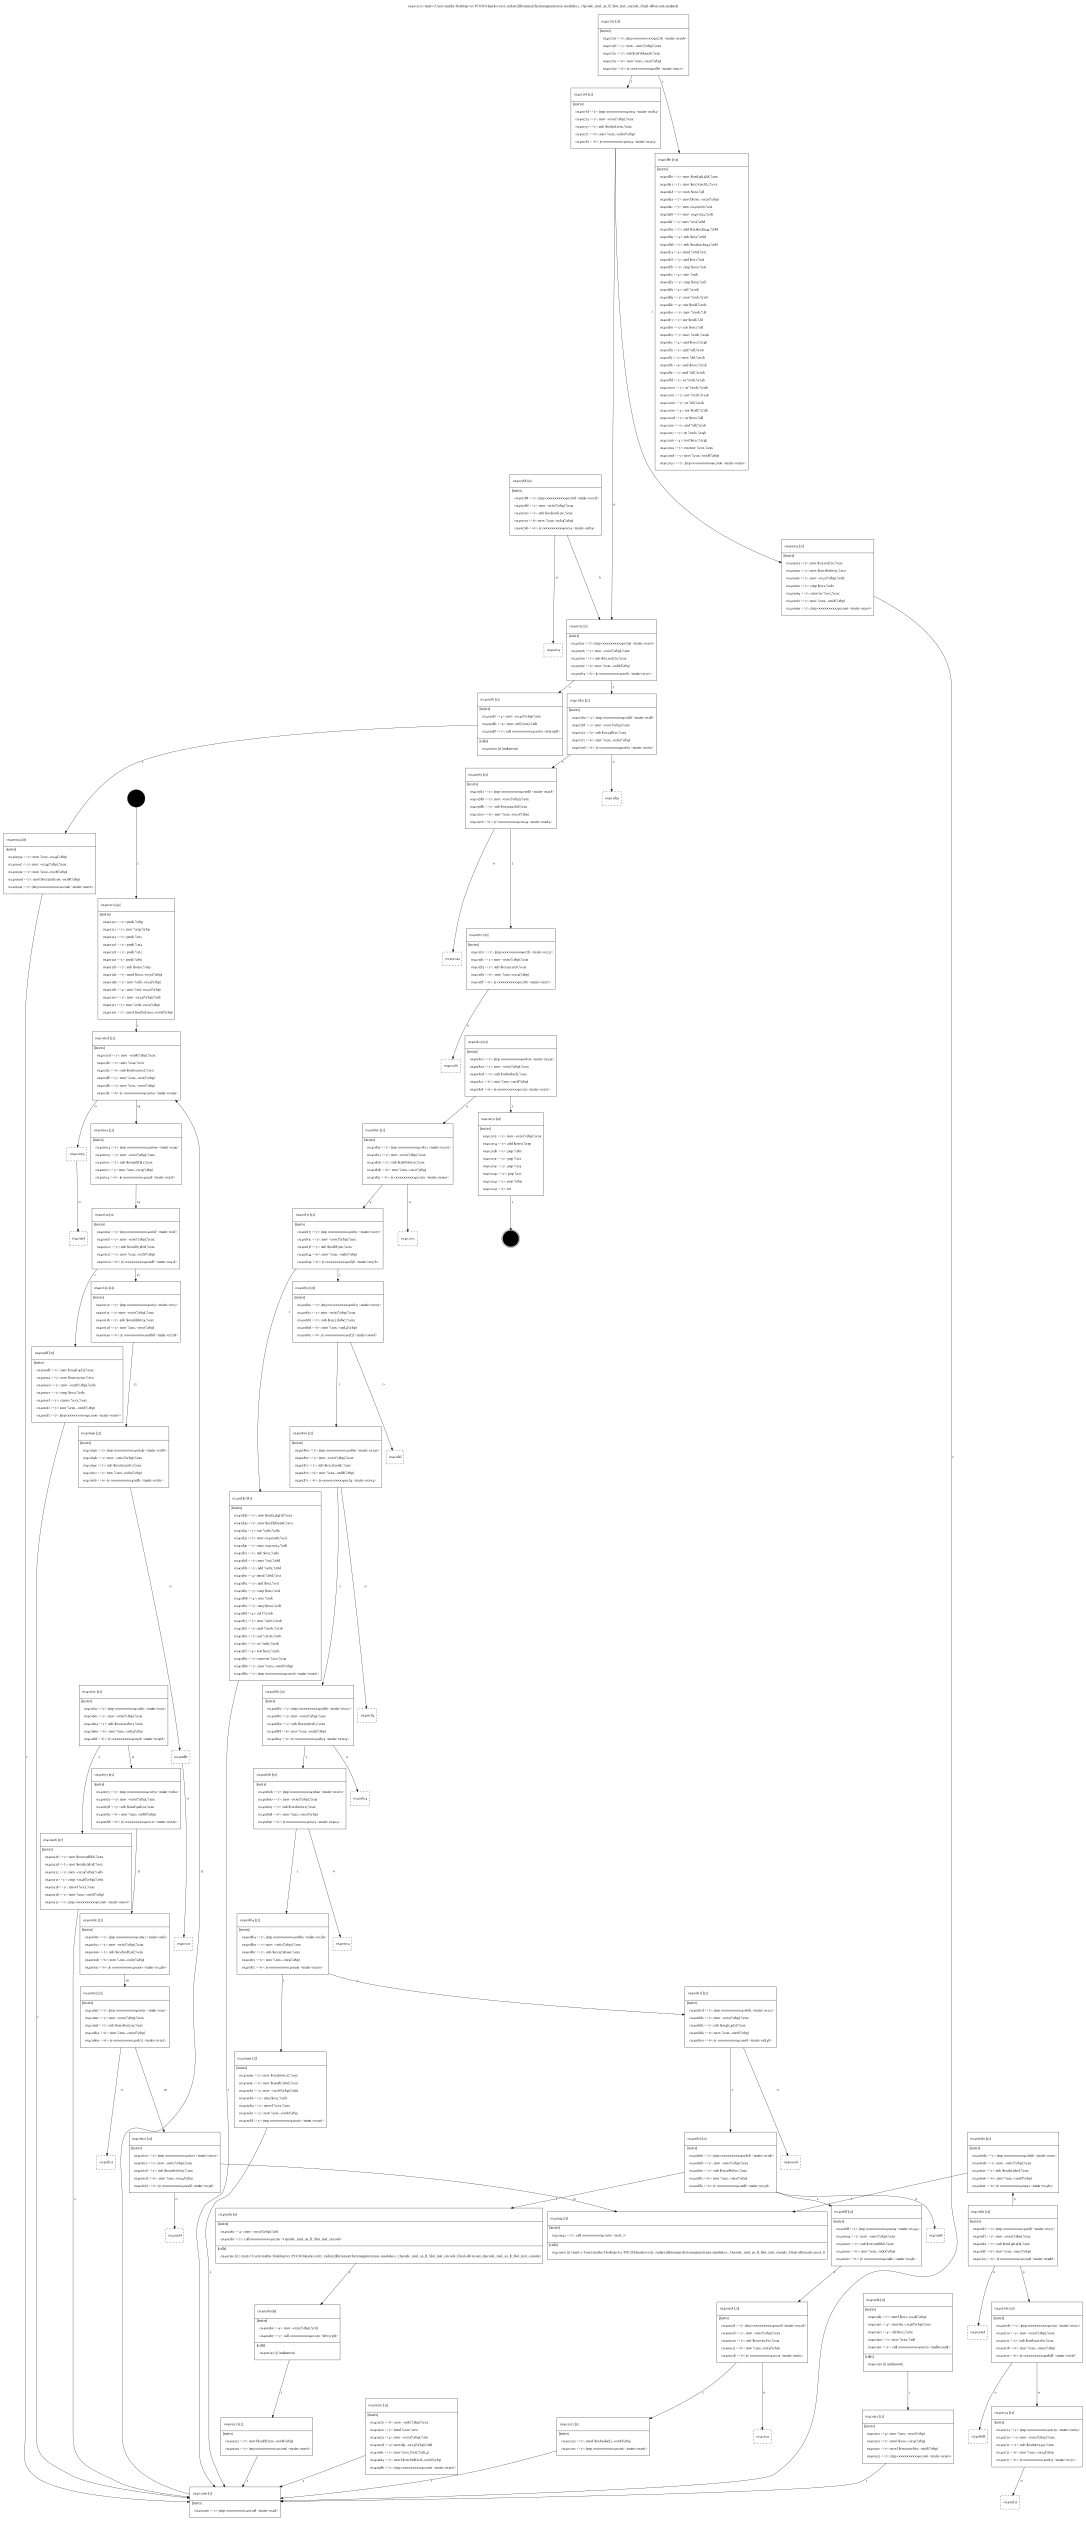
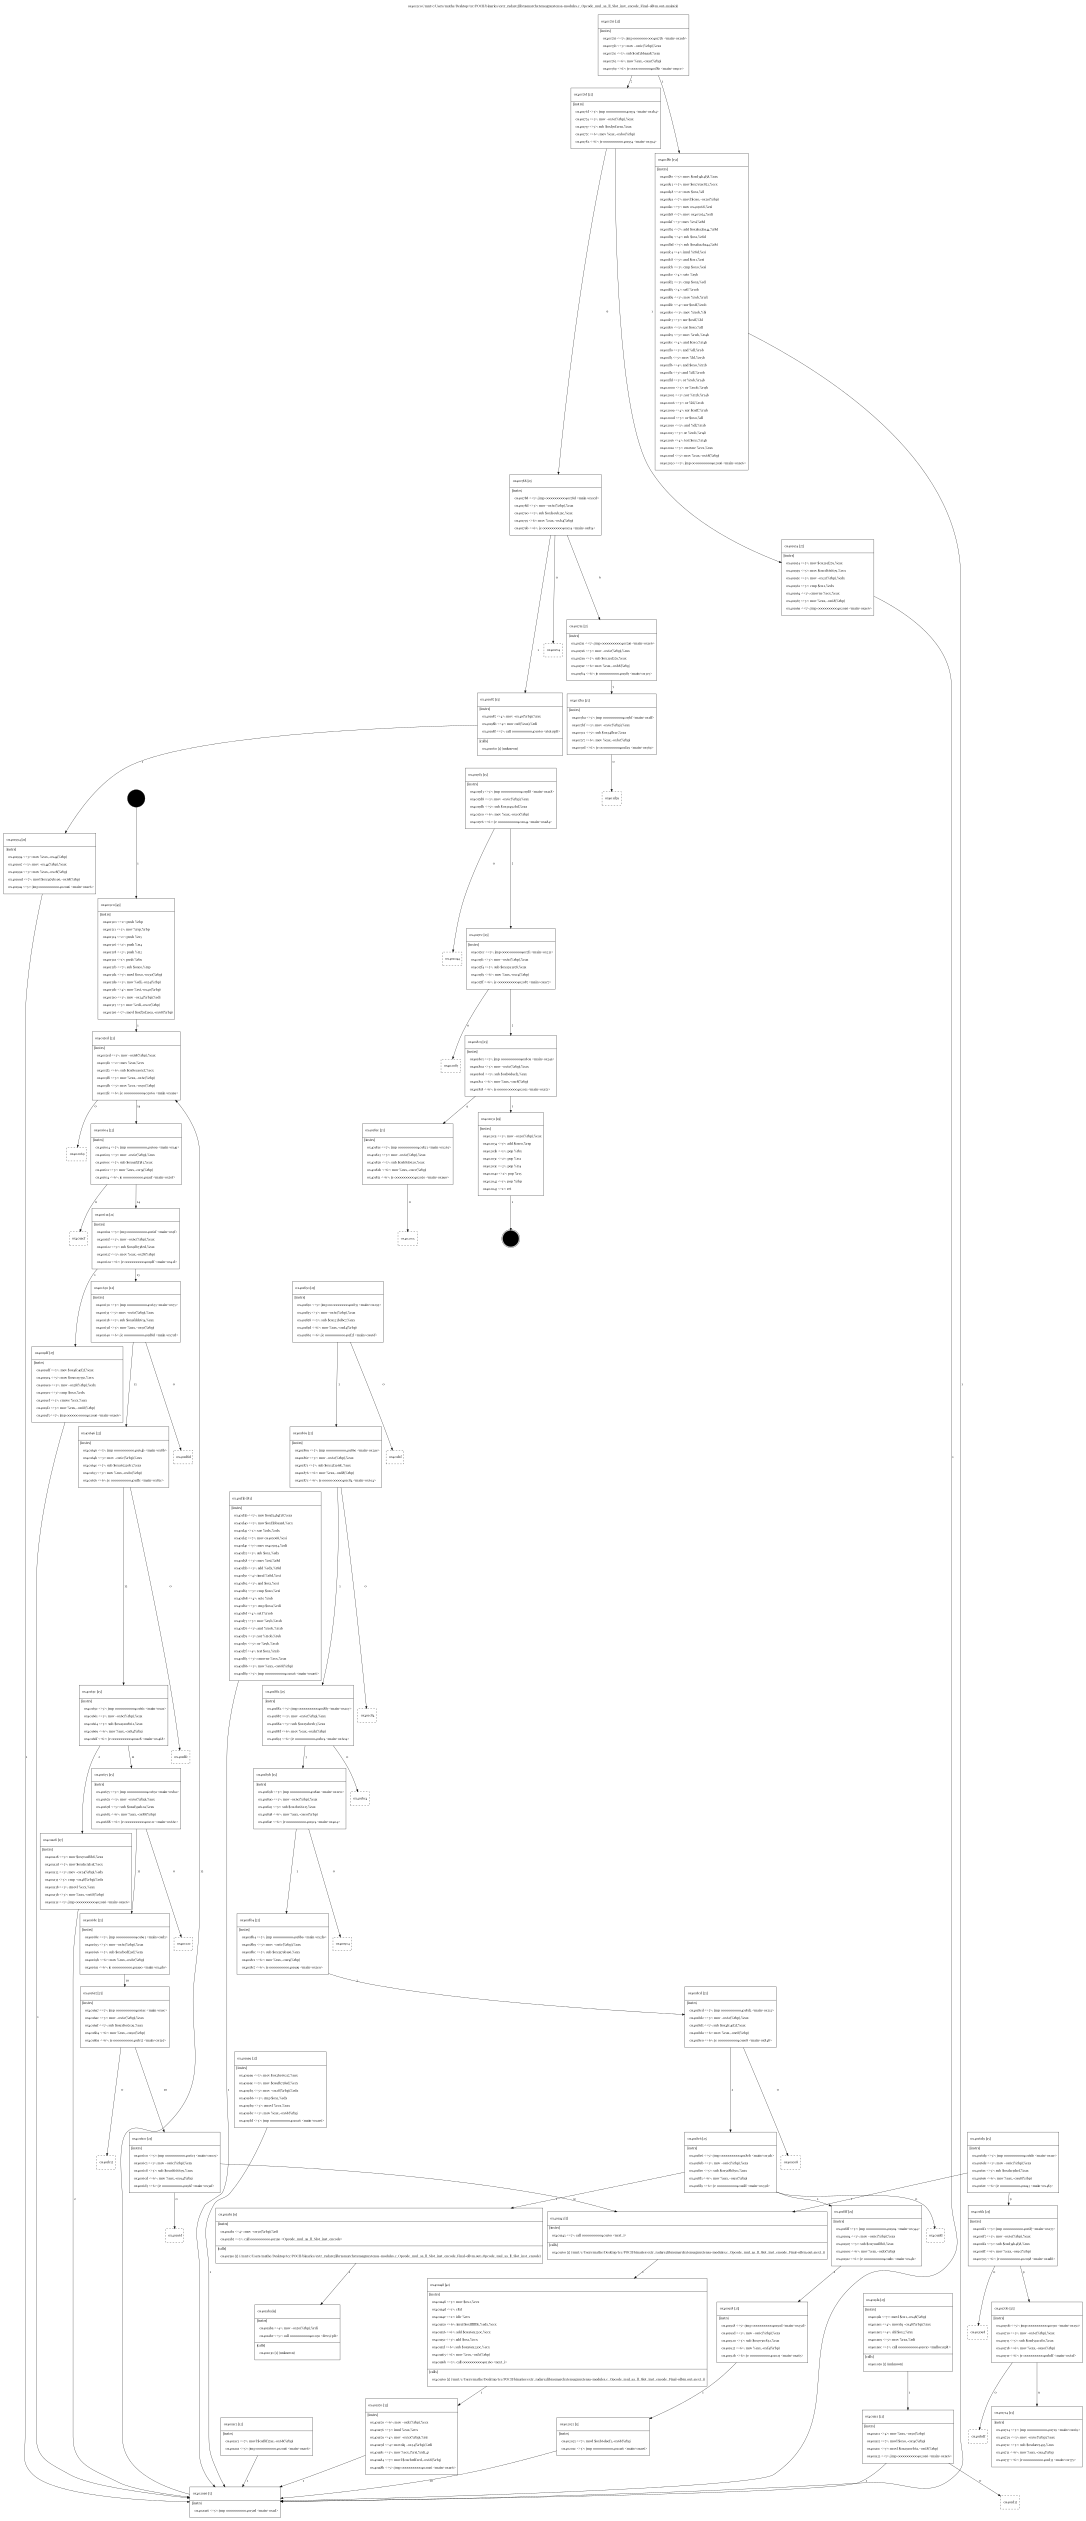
(613, 383) -> (578, 310)
(567, 686) -> (538, 613)
(562, 761) -> none
none -> (511, 1011)
(77, 1195) -> (91, 1206)
(338, 1239) -> none
none -> (183, 1457)
none -> (124, 1585)
none -> (961, 1696)
(186, 1849) -> (163, 1882)
(282, 2012) -> none
(1013, 2200) -> (1009, 2198)
none -> (567, 2332)
(281, 2388) -> none
(762, 2437) -> none
(1019, 2480) -> (974, 2479)
(431, 2481) -> (431, 2481)
